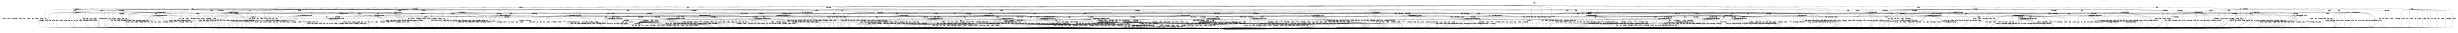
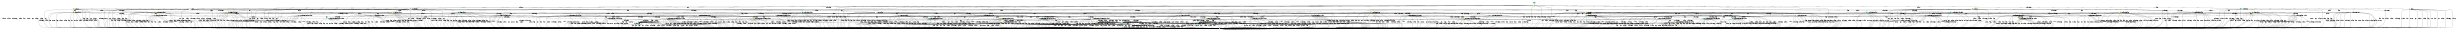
none -> (1905, 7)
